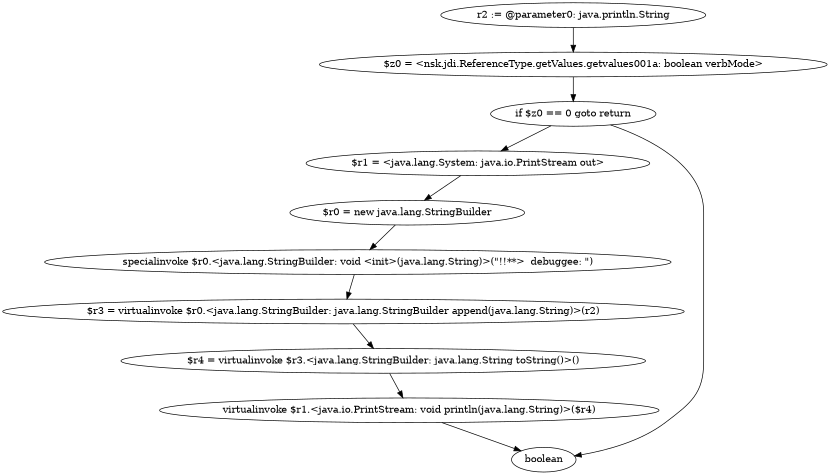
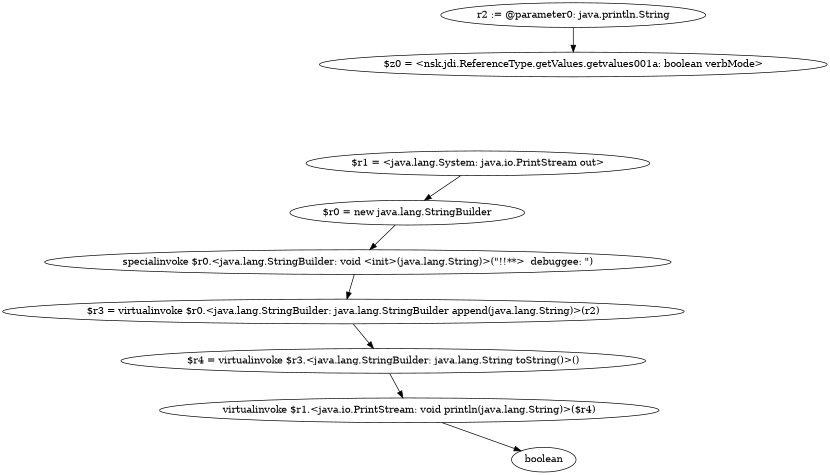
(573, 114) -> none
